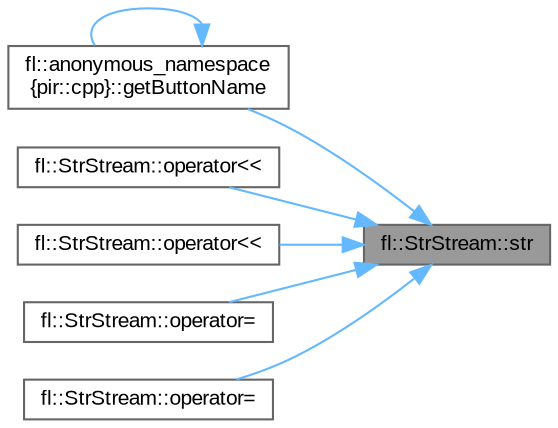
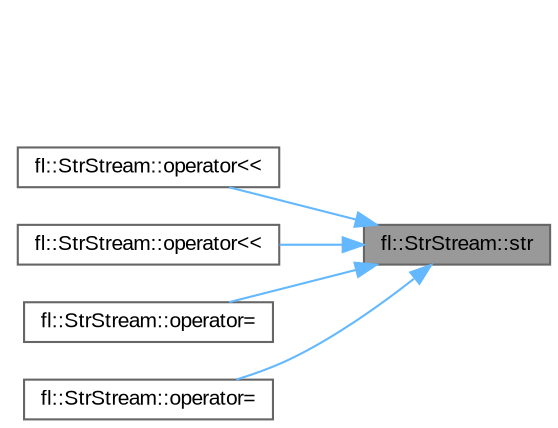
(149, 77) -> none
